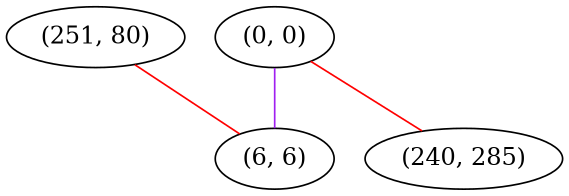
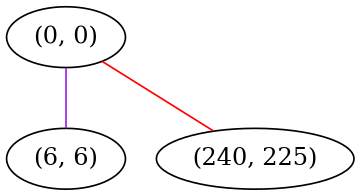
(96, 37) -> none
(464, 159) -> (255, 159)
